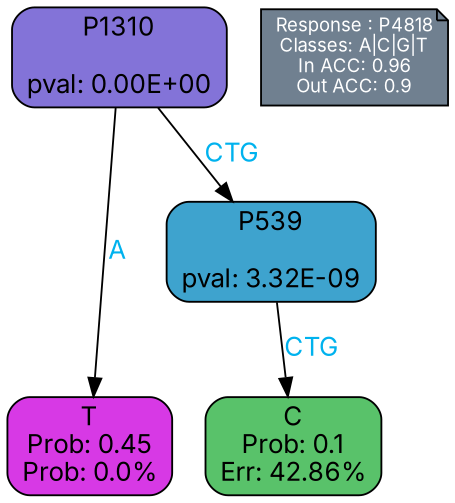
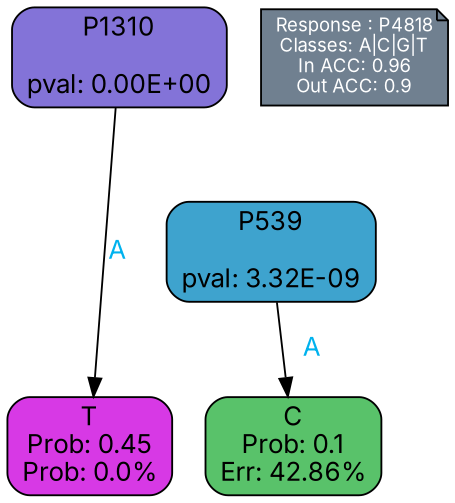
(190, 147) -> none
(312, 349) -> (312, 349)
